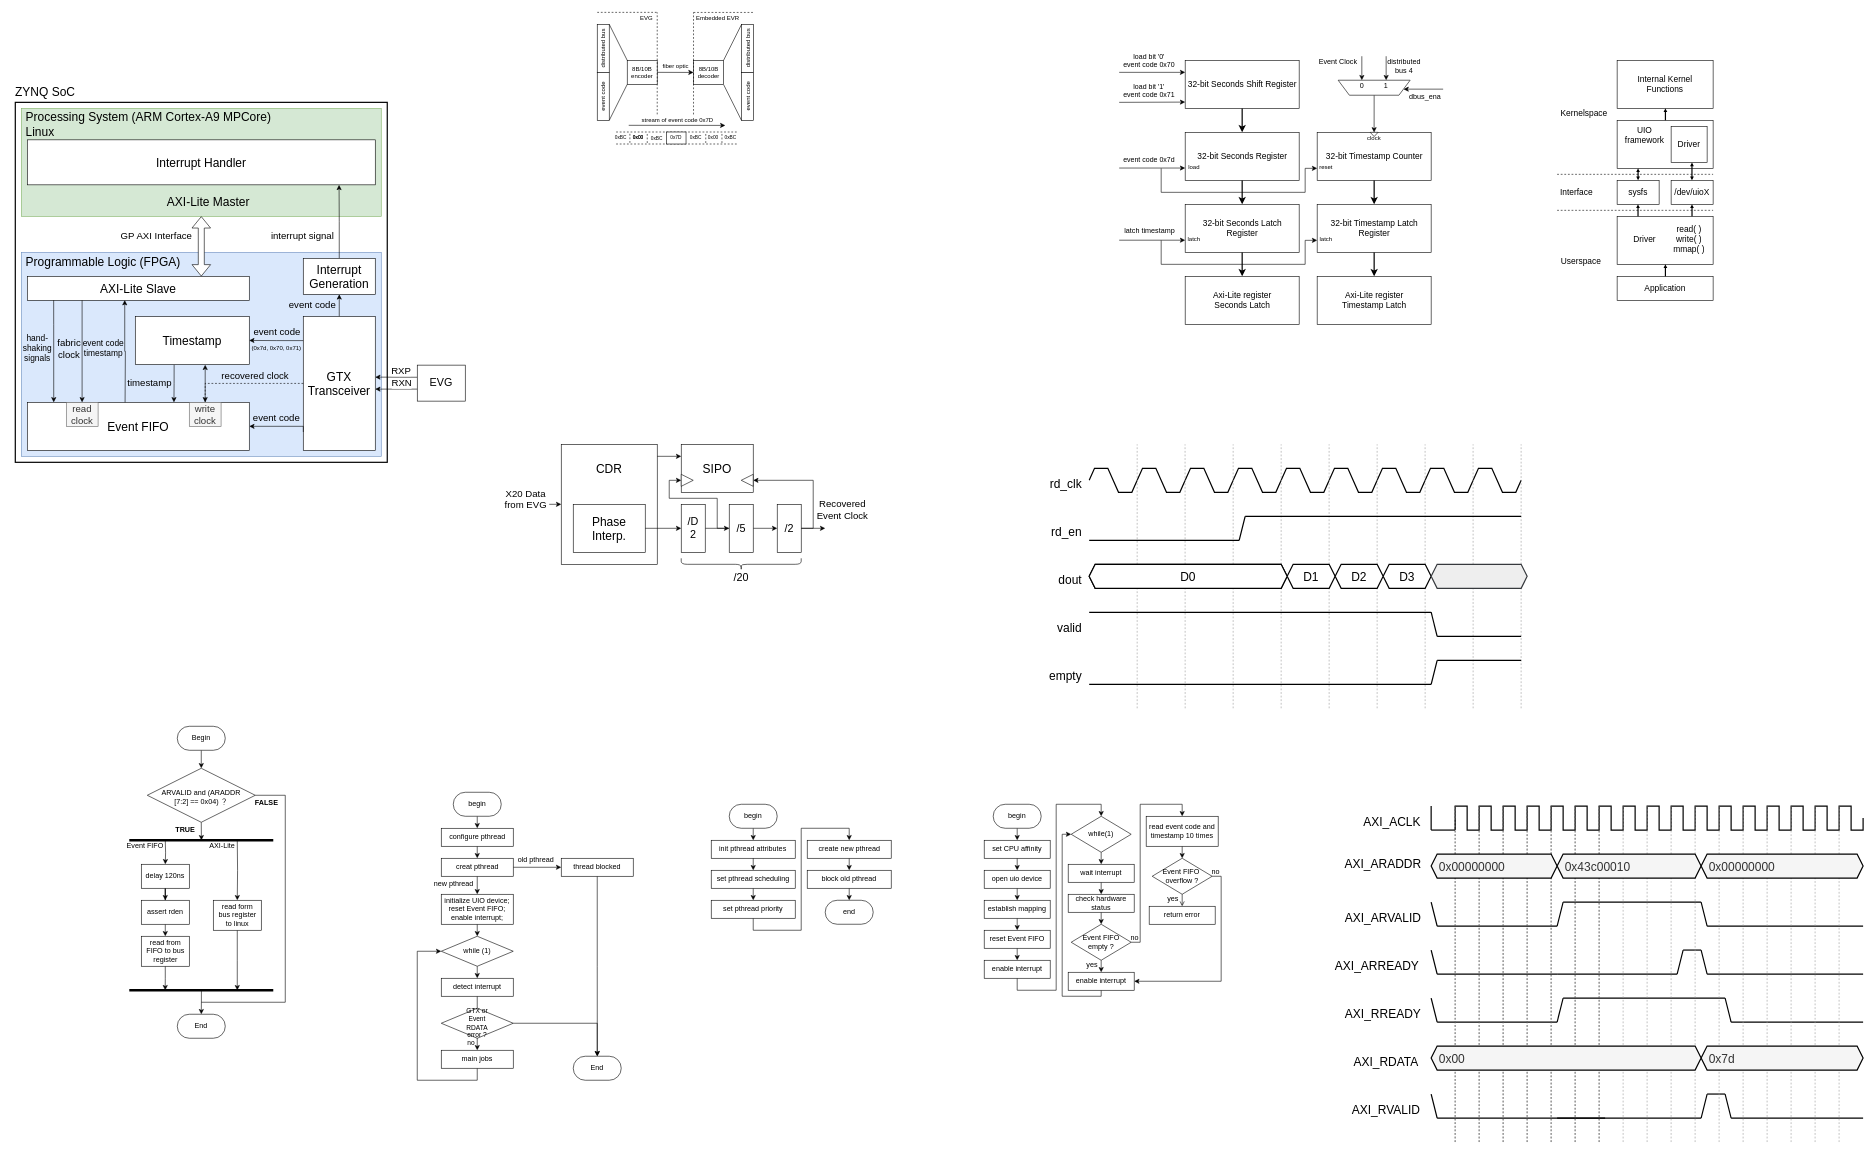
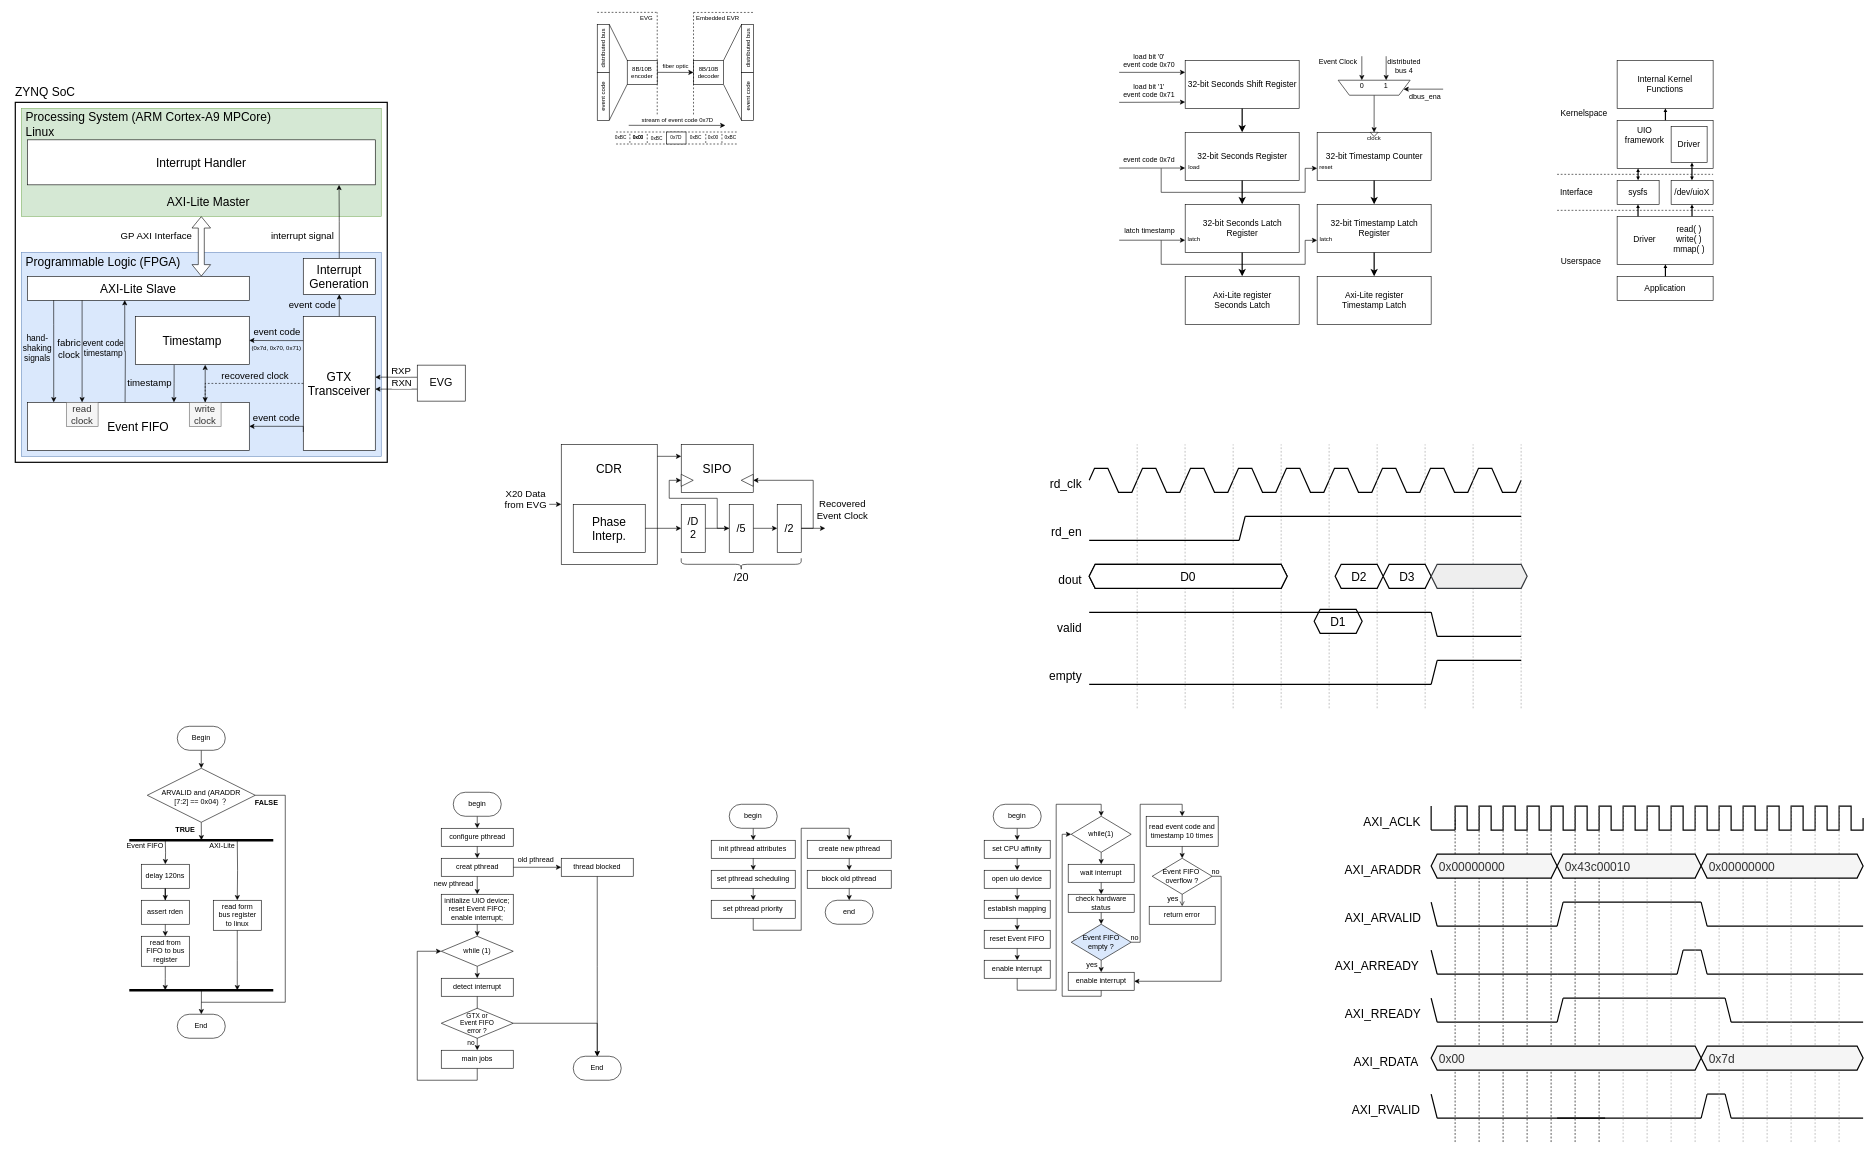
(1311, 576) -> (1338, 621)
(1383, 863) -> (1383, 869)
(1101, 942) -> (1101, 942)
(477, 1023) -> (477, 1023)
